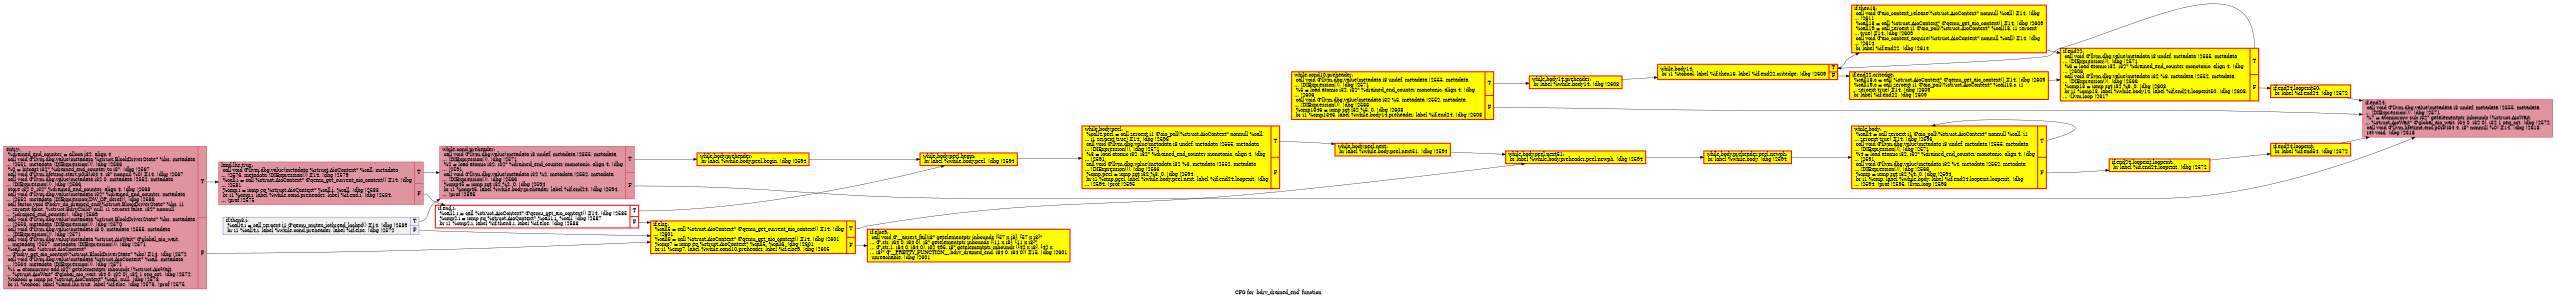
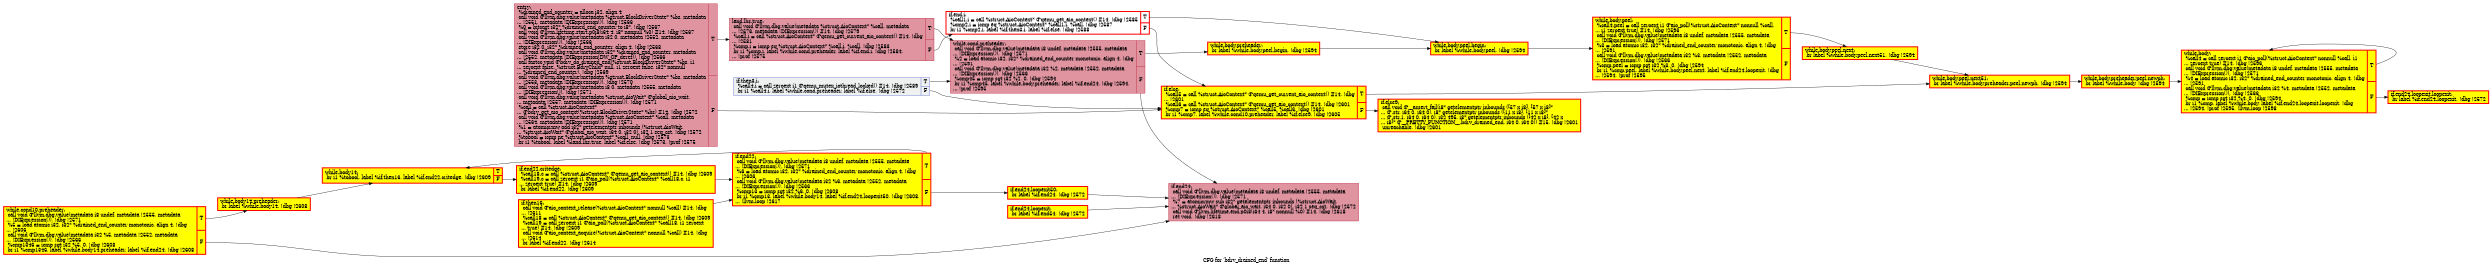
(1846, 61) -> none
(2239, 157) -> none
